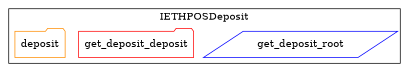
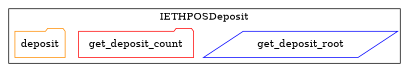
(136, 44) -> (136, 44)
